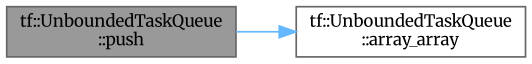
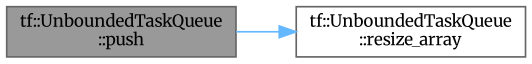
(411, 32) -> (411, 32)
